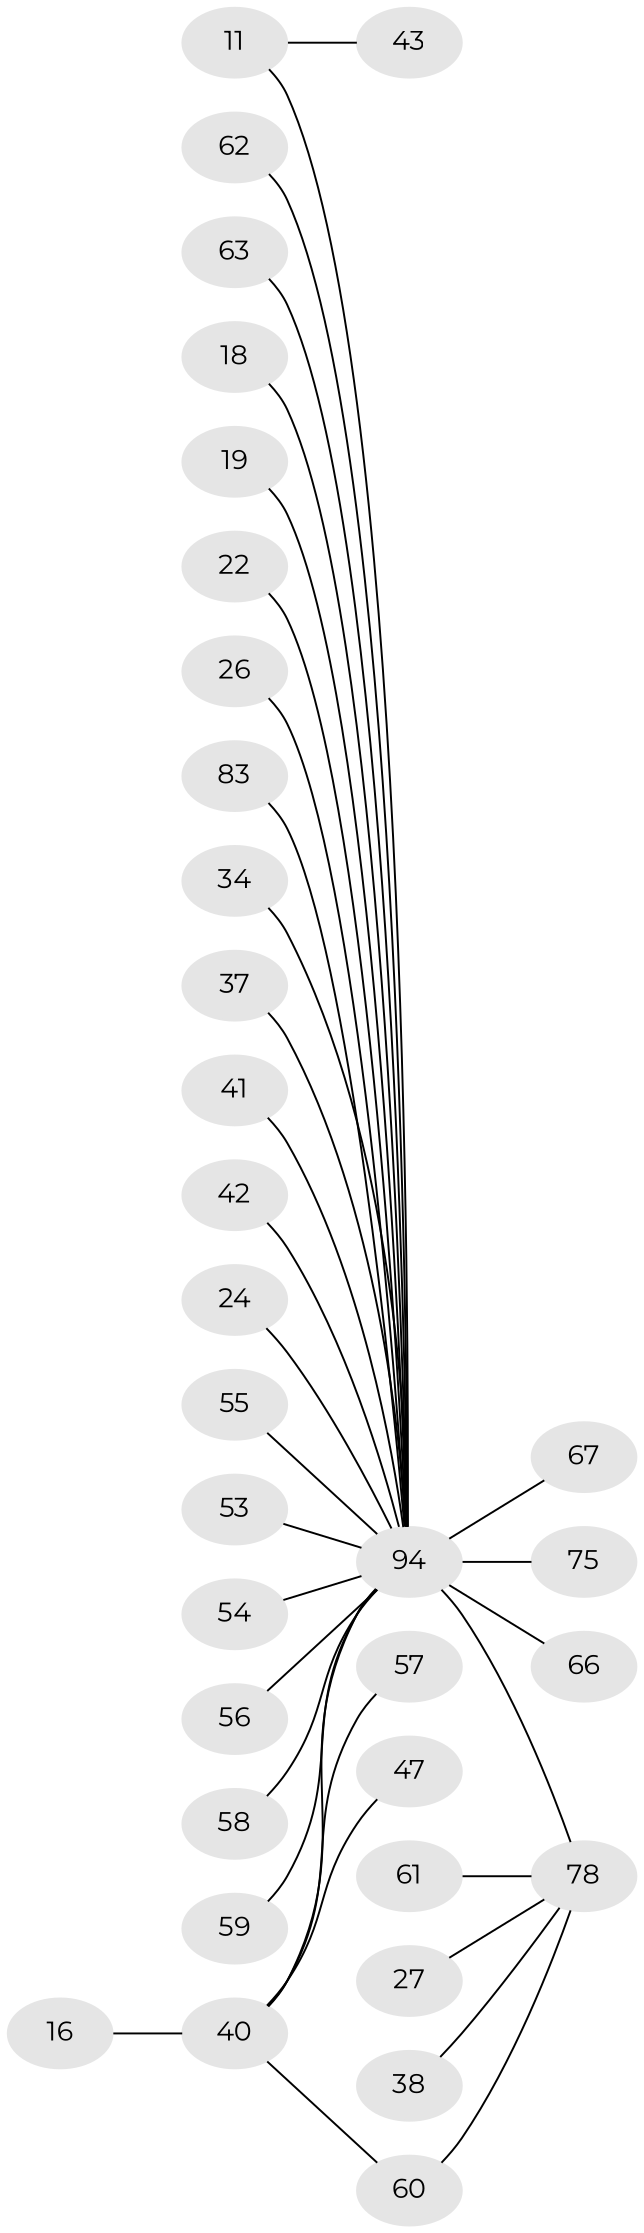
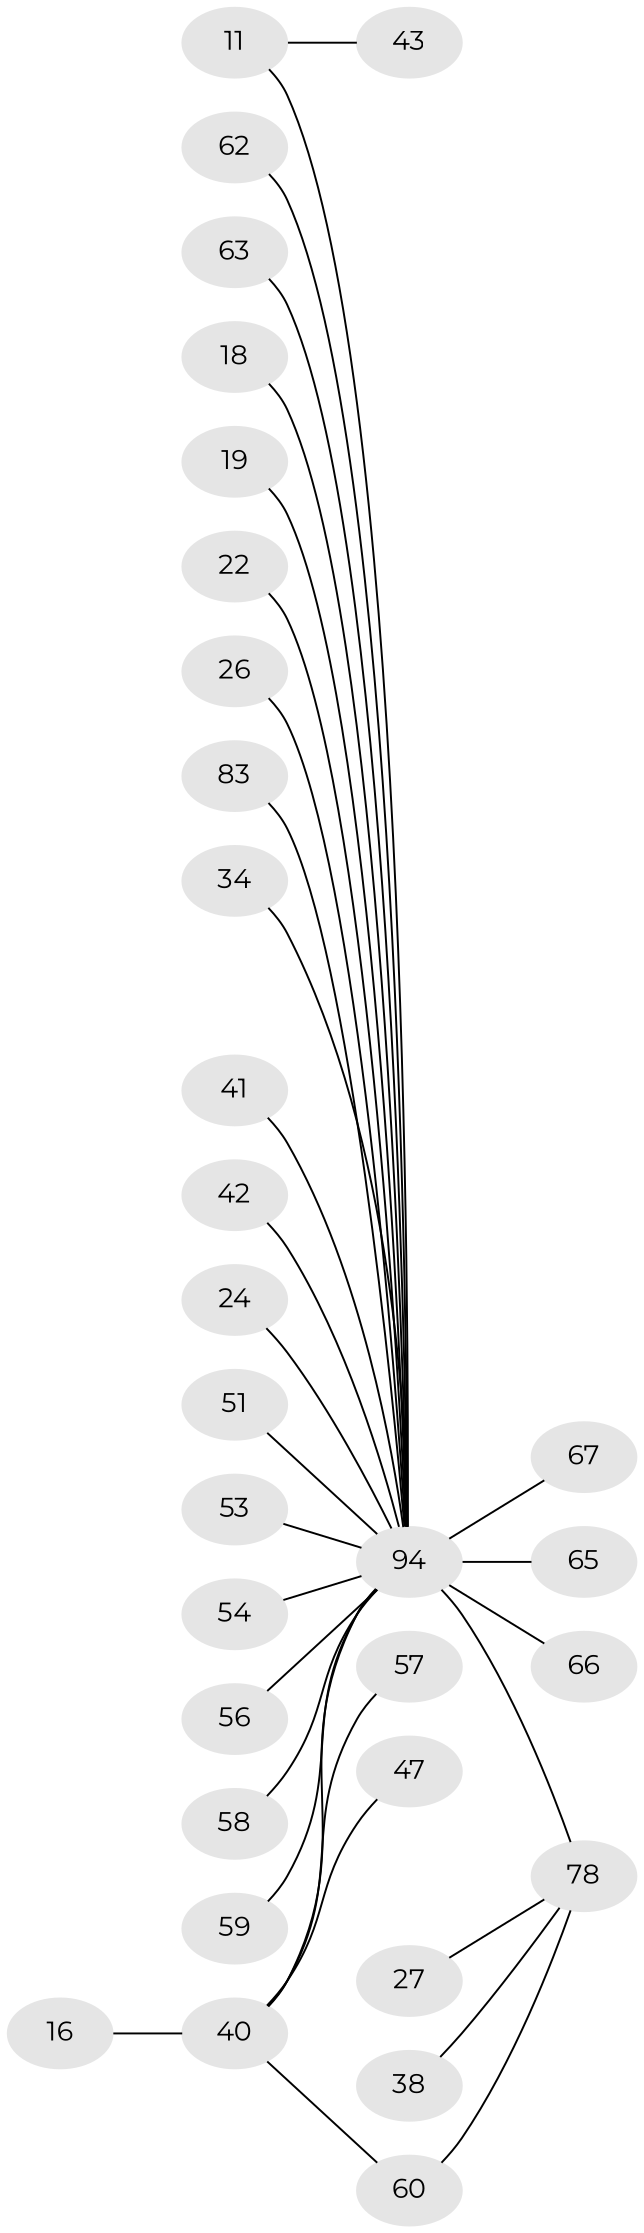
(235, 986) -> none
(235, 1405) -> (235, 1405)
(584, 1562) -> (584, 1562)
(409, 1876) -> none
